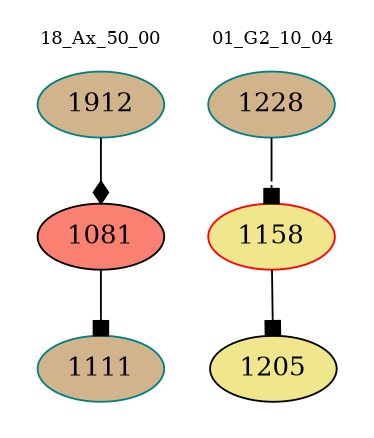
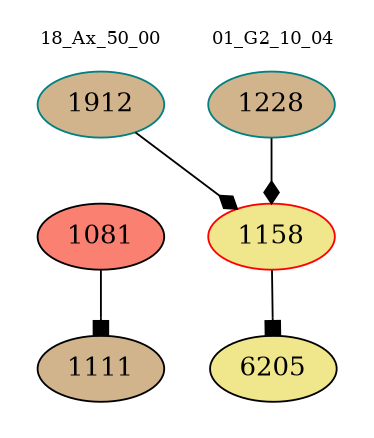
(101, 160) -> (167, 156)
(272, 160) -> (272, 160)
(101, 369) -> (101, 369)
(273, 369) -> (273, 369)
